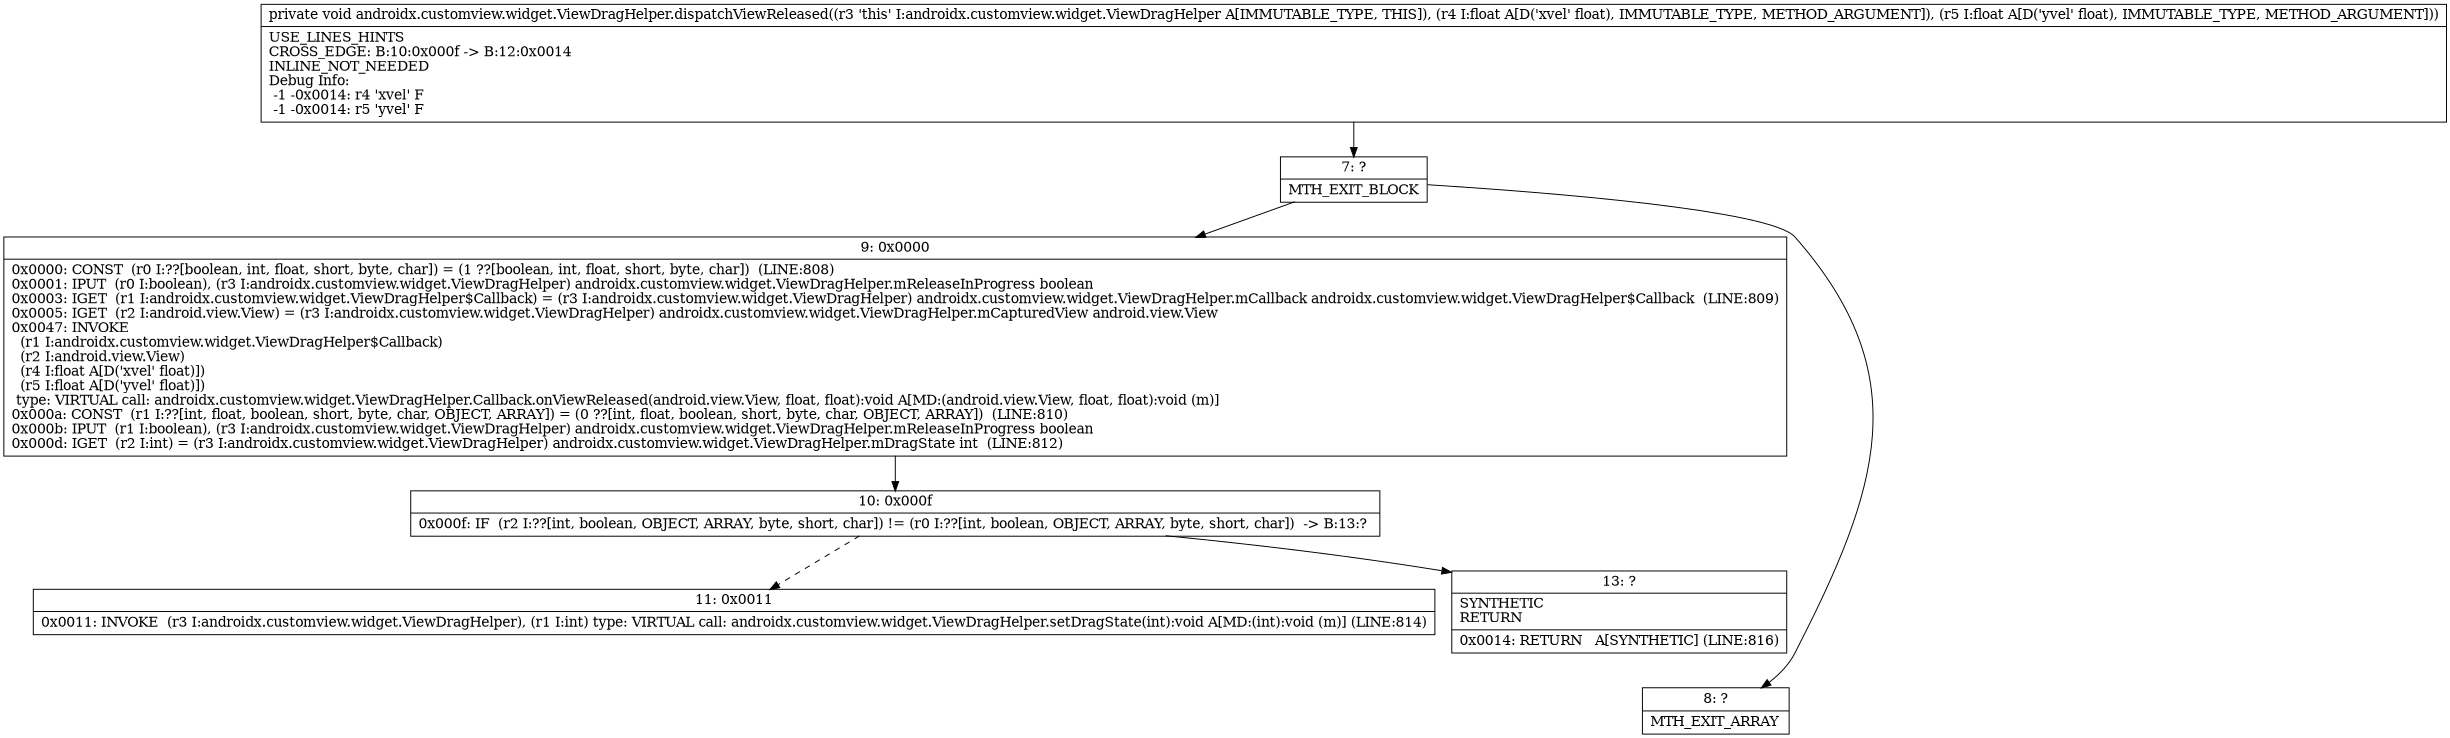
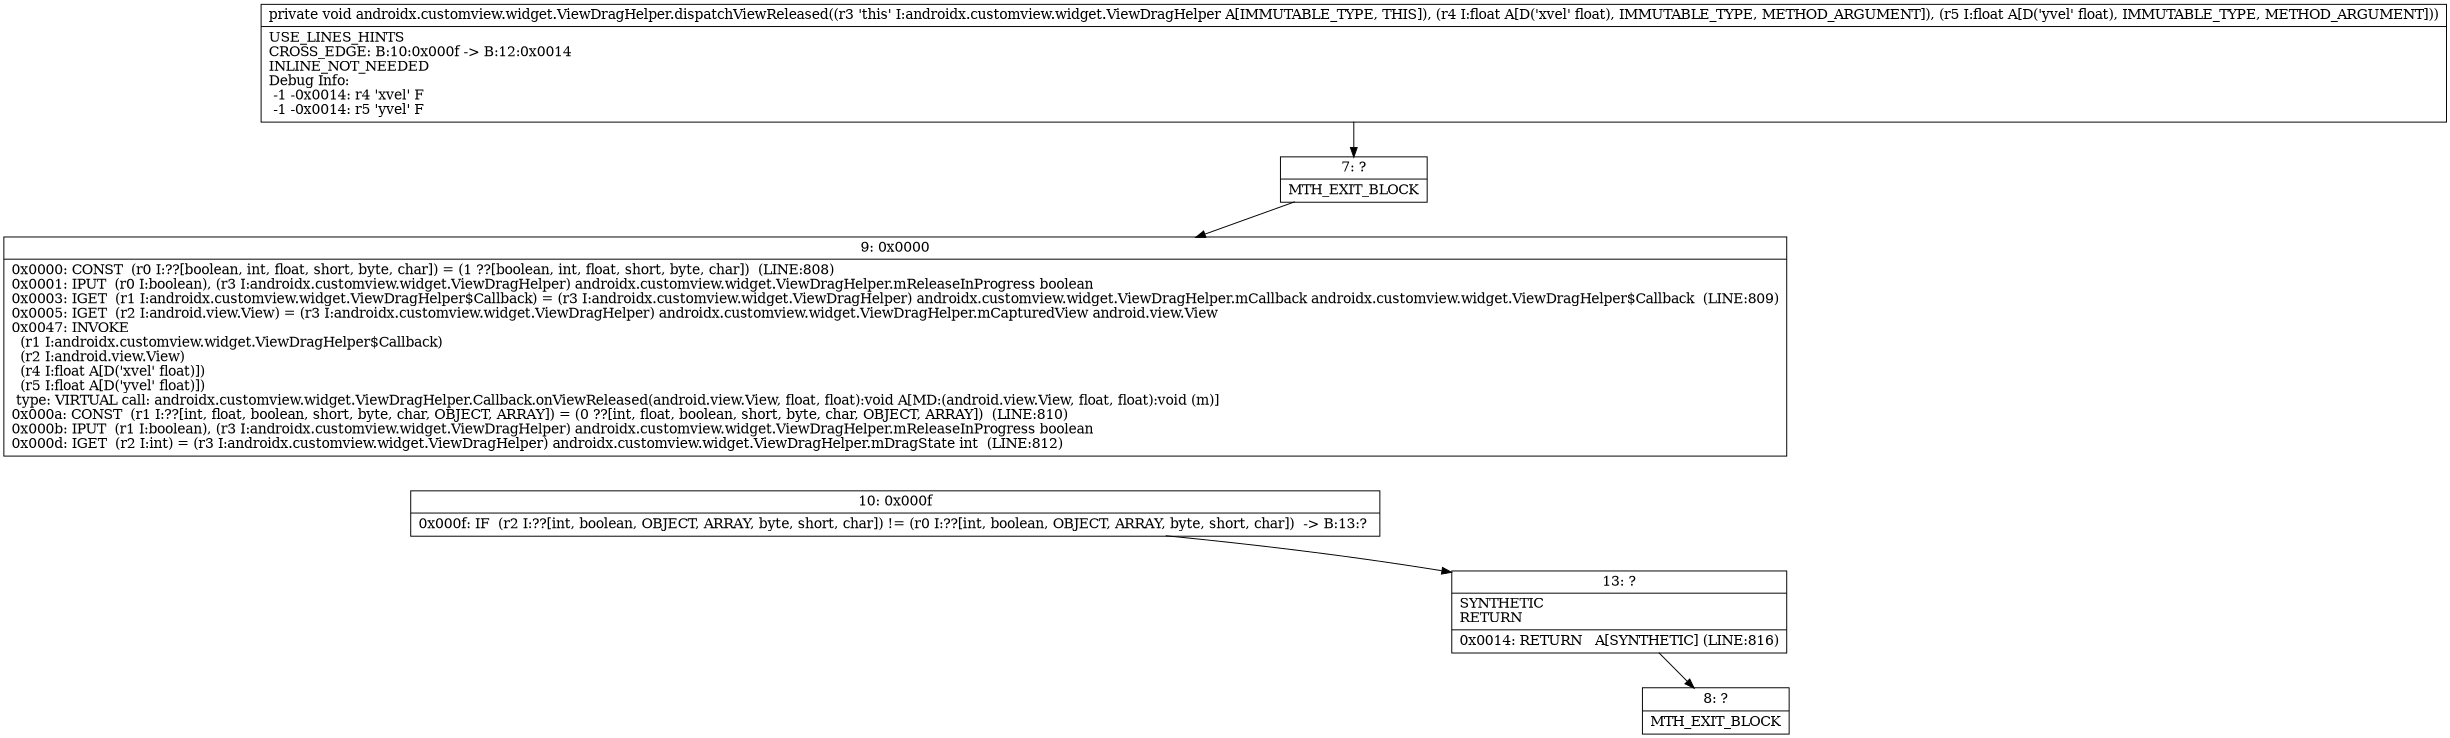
(1830, 284) -> (1673, 667)
(895, 469) -> none
(734, 612) -> none
(1714, 722) -> (1716, 722)
